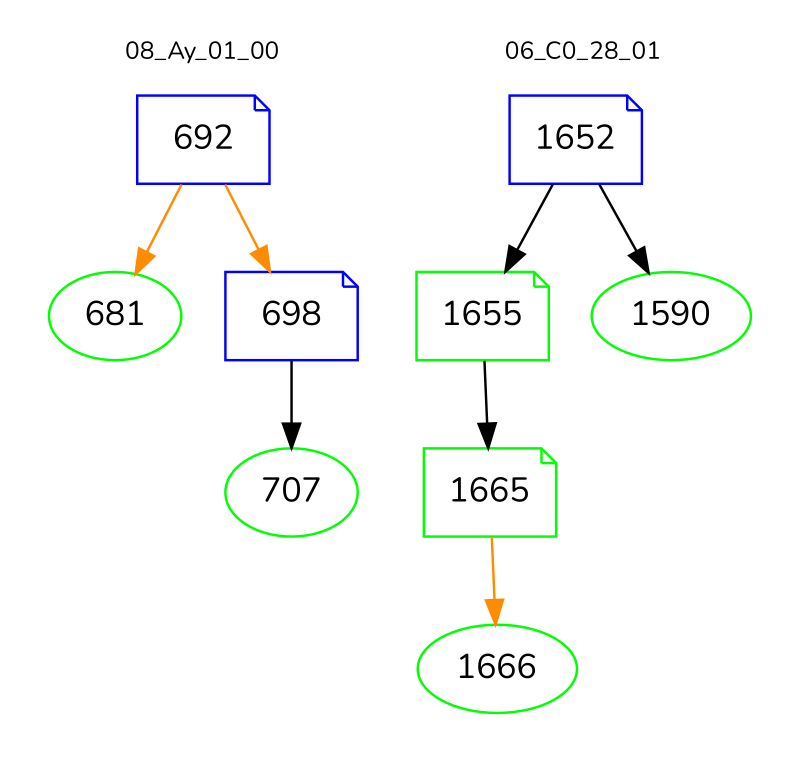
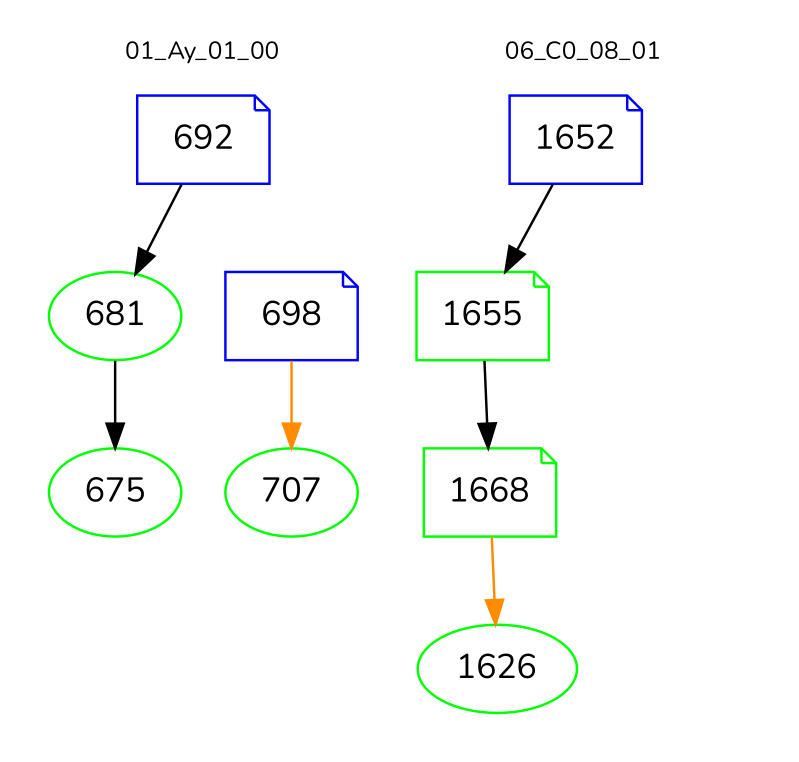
(203, 53) -> (203, 53)
(583, 53) -> (583, 53)
(242, 217) -> none
(164, 218) -> (164, 218)
(671, 316) -> none
(292, 392) -> (292, 392)
none -> (115, 492)
(490, 492) -> (490, 492)
(497, 669) -> (497, 669)
